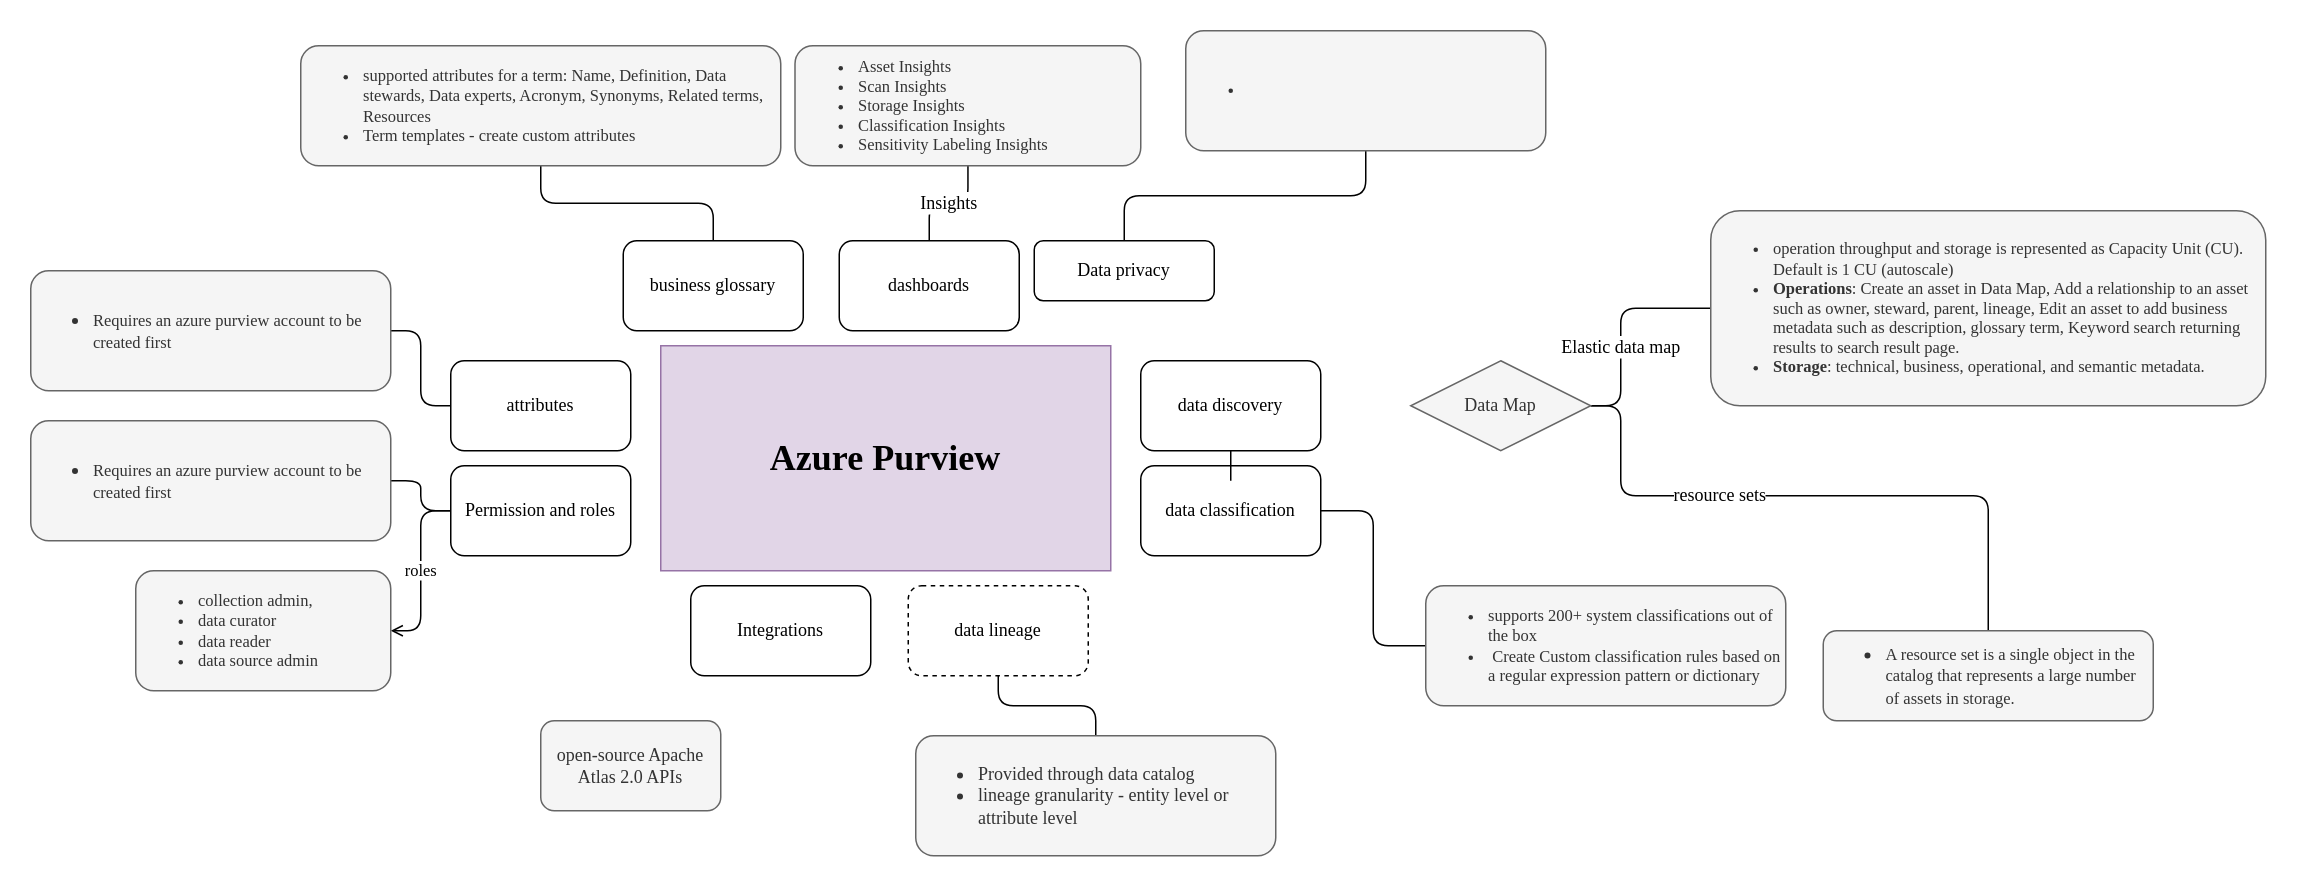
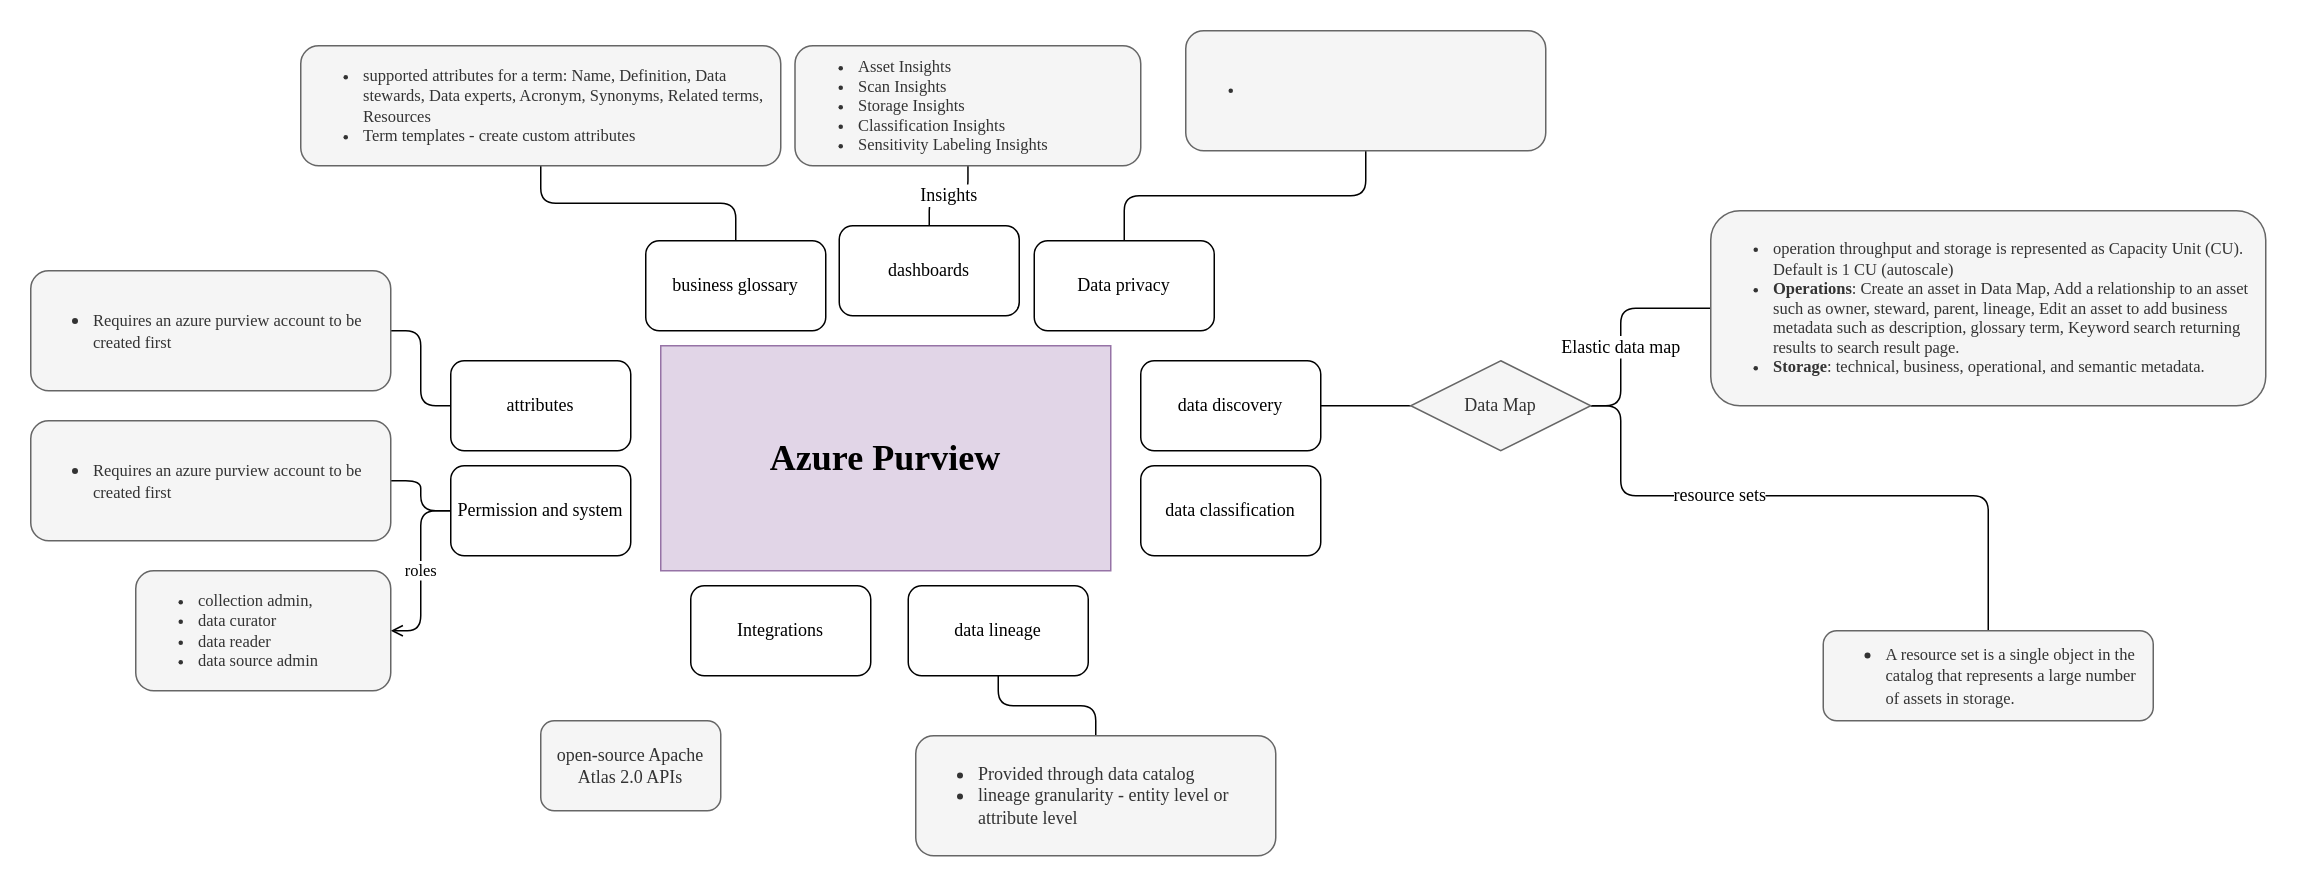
(1124, 271) -> (1124, 286)
(713, 286) -> (736, 286)
(929, 286) -> (929, 271)
(1231, 481) -> (1366, 406)
(541, 511) -> (541, 511)
(1373, 578) -> none
(998, 631) -> (998, 631)
(1606, 646) -> none
